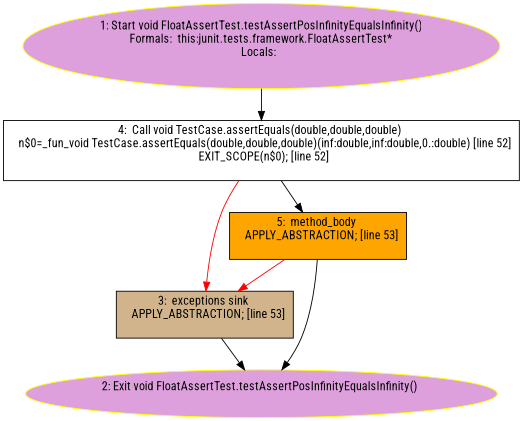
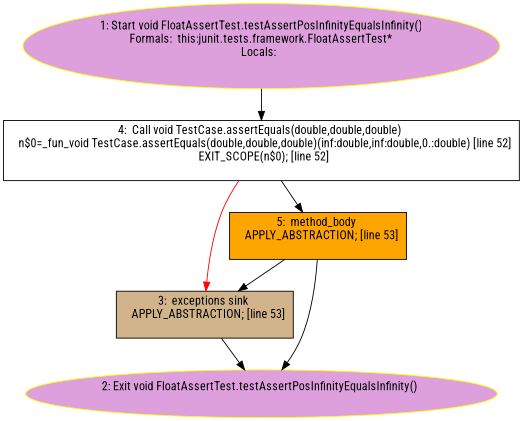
(265, 273) -> (265, 273)
